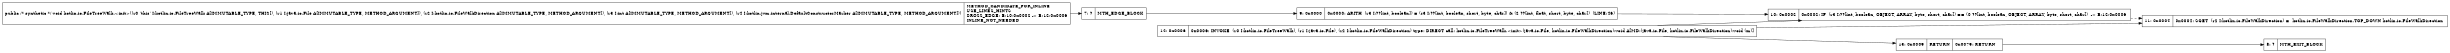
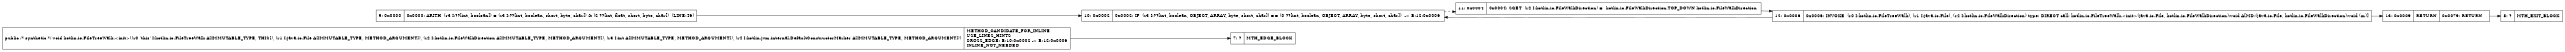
(1220, 14) -> none
(1948, 26) -> (1765, 11)
